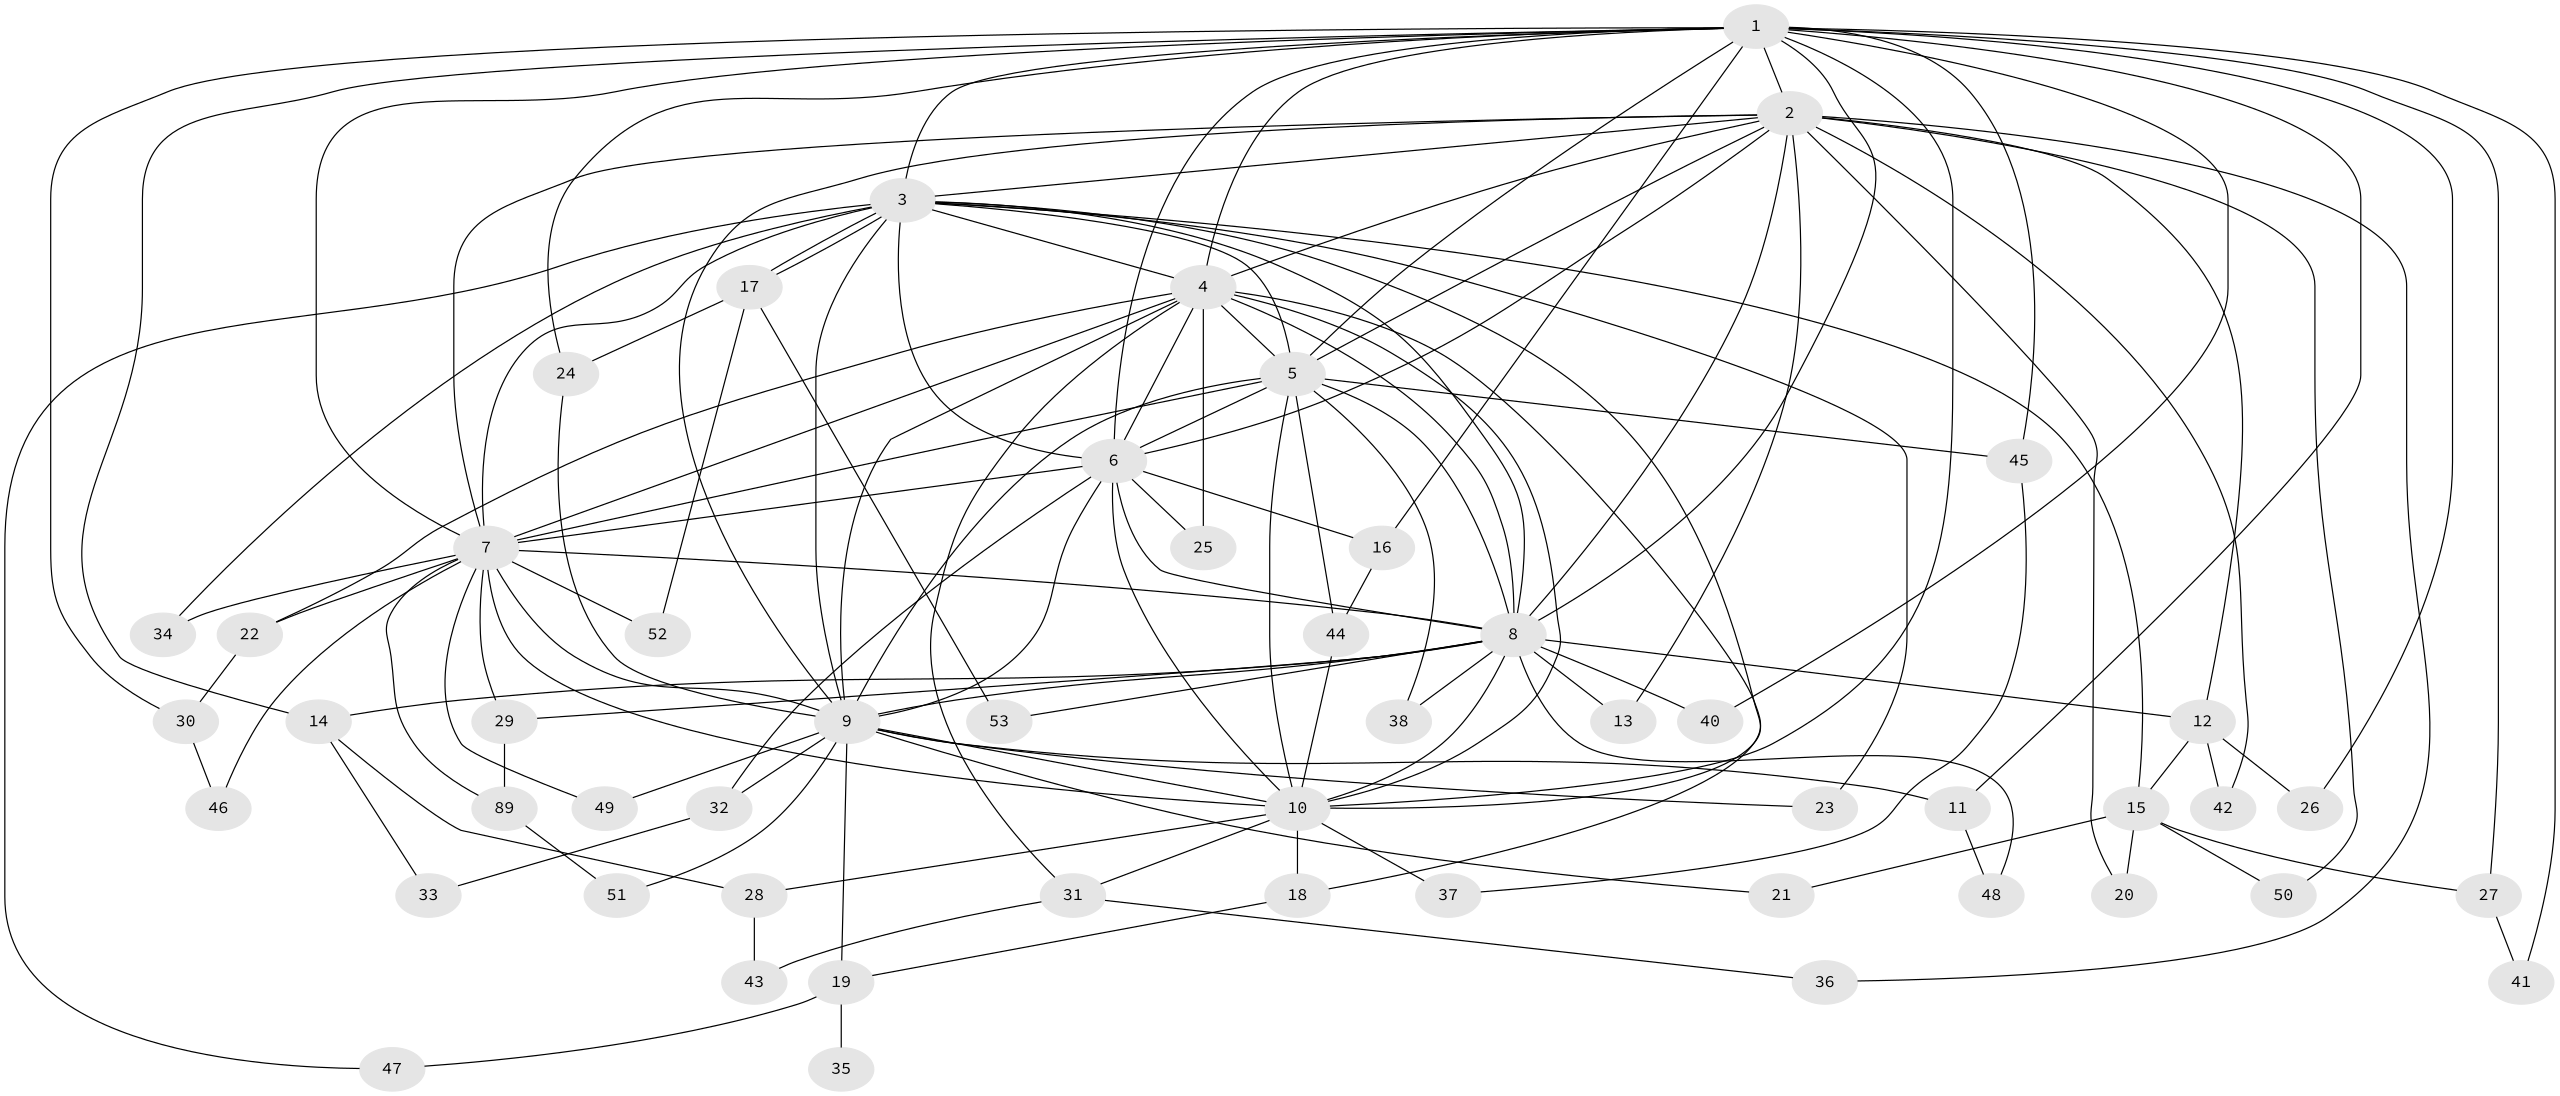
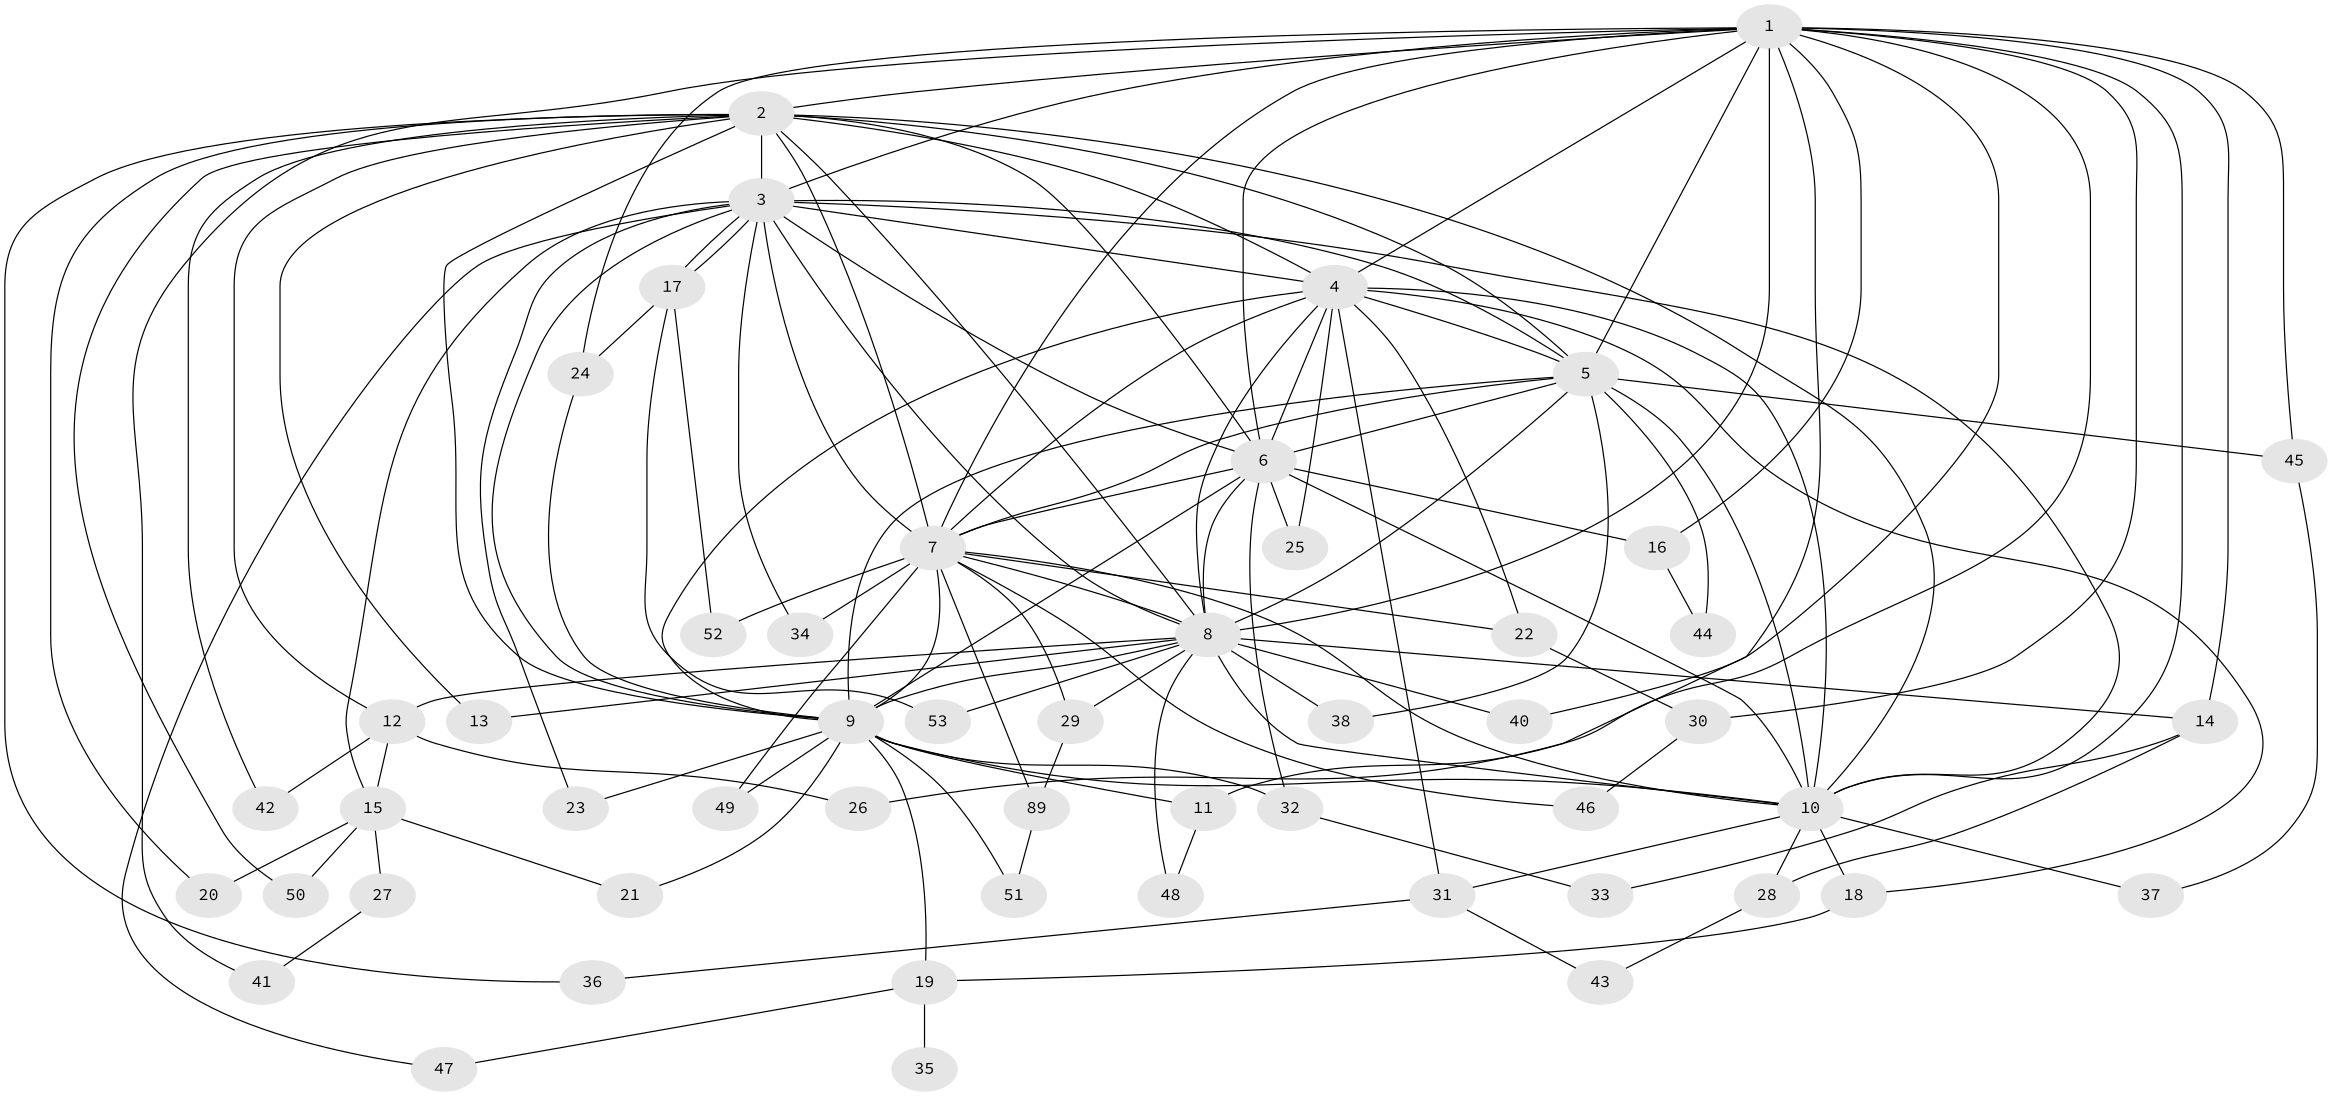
(2487, 154) -> none
(1317, 722) -> (1547, 256)
